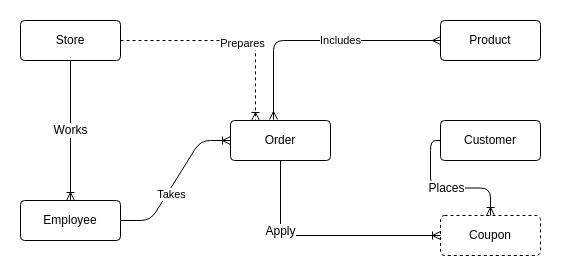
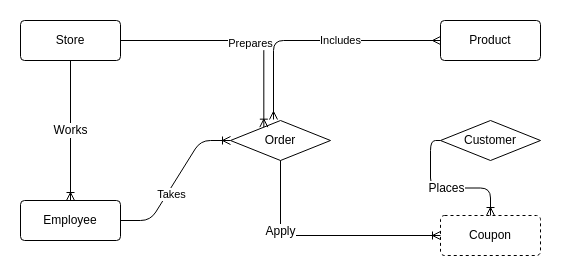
(224, 41) -> (231, 41)
(281, 141) -> (281, 141)
(491, 141) -> (491, 141)
